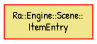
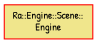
(49, 22) -> (49, 22)
